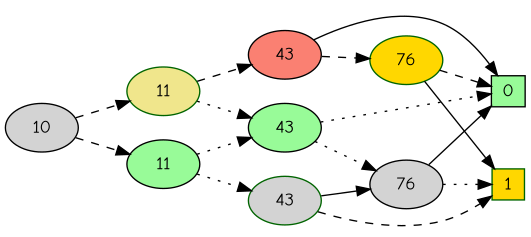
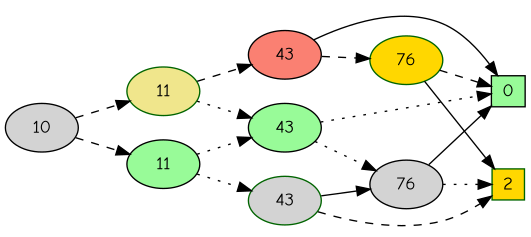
(508, 184) -> (508, 184)
